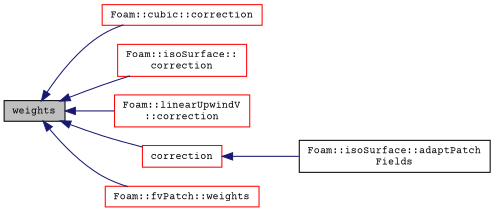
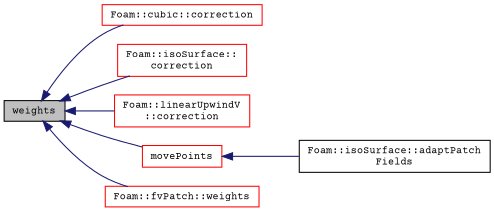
(182, 156) -> (182, 156)
